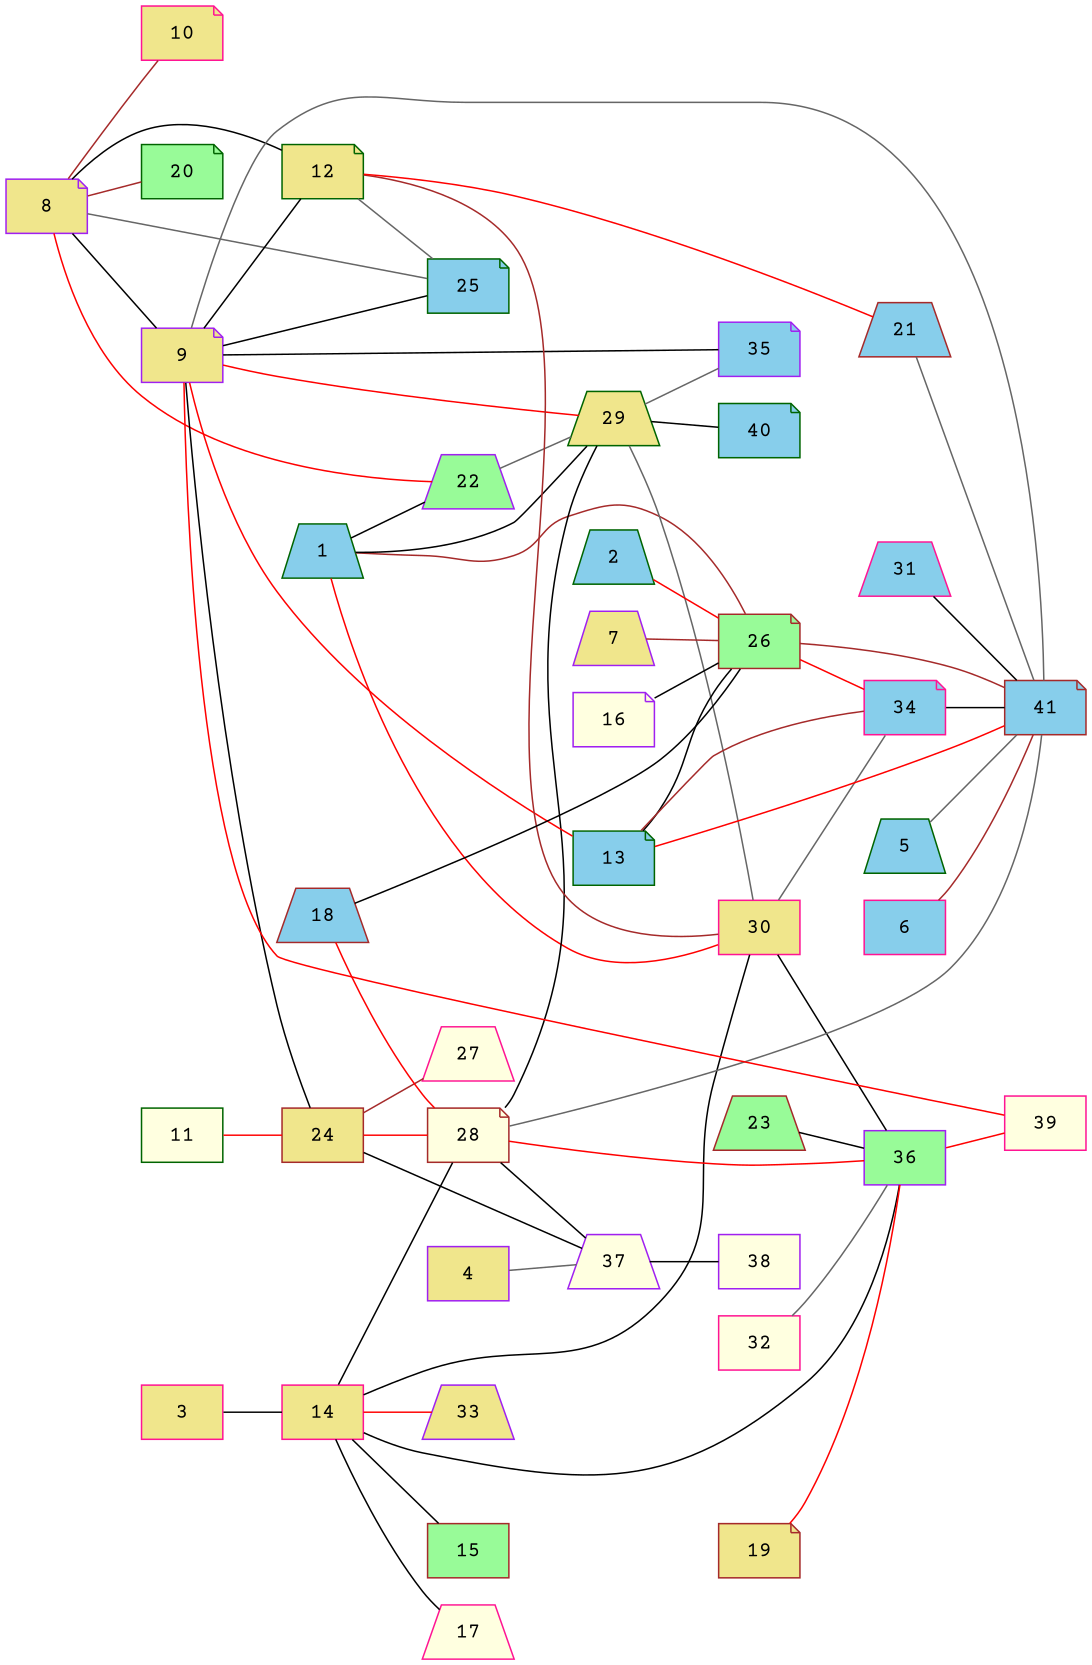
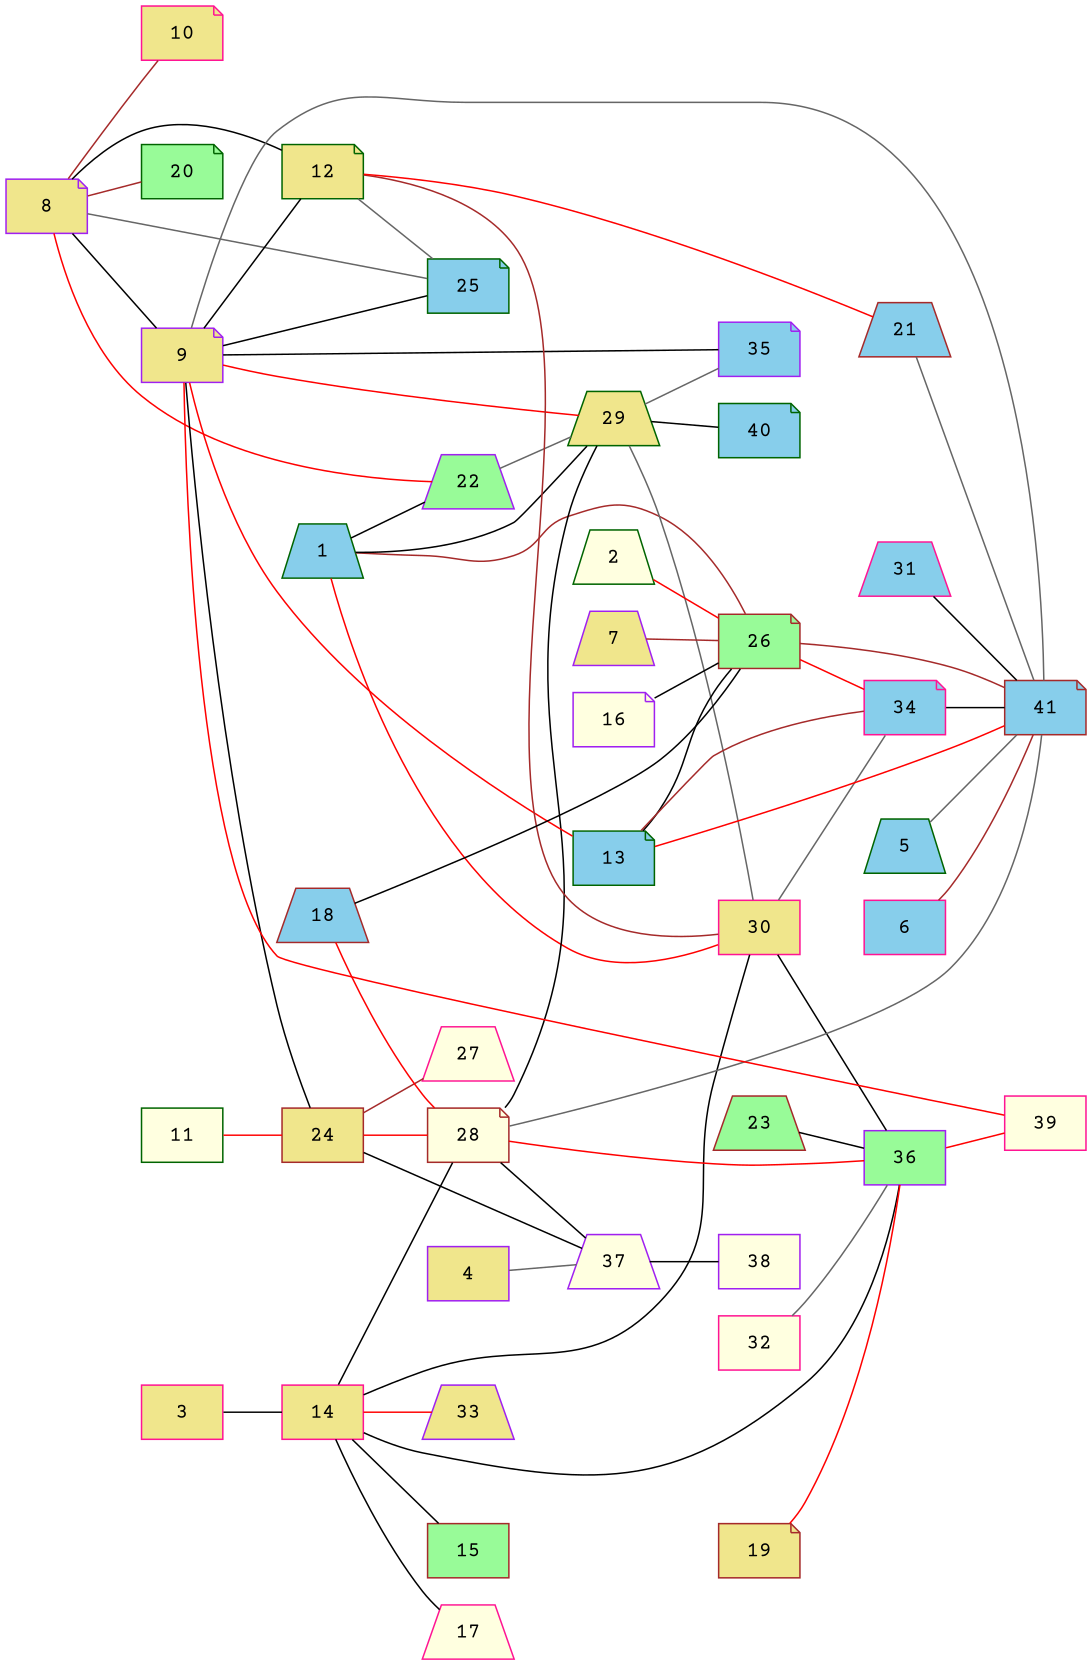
(614, 557) -> (614, 557)
